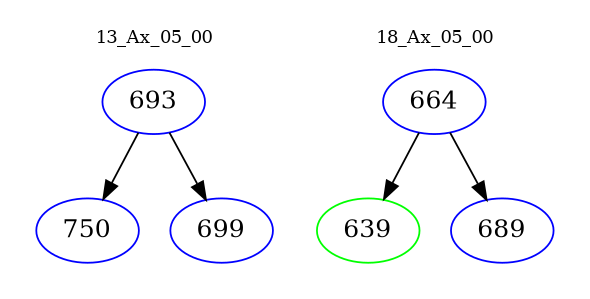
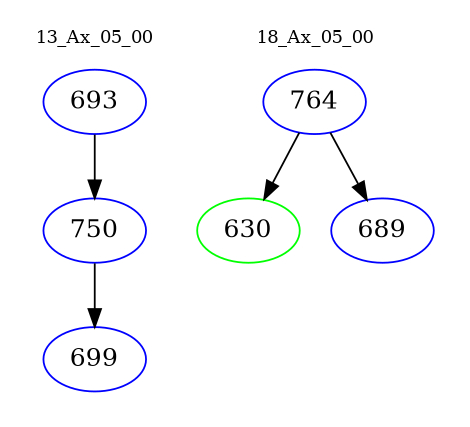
(434, 102) -> (315, 102)
(183, 158) -> (95, 286)
(368, 231) -> (248, 231)
